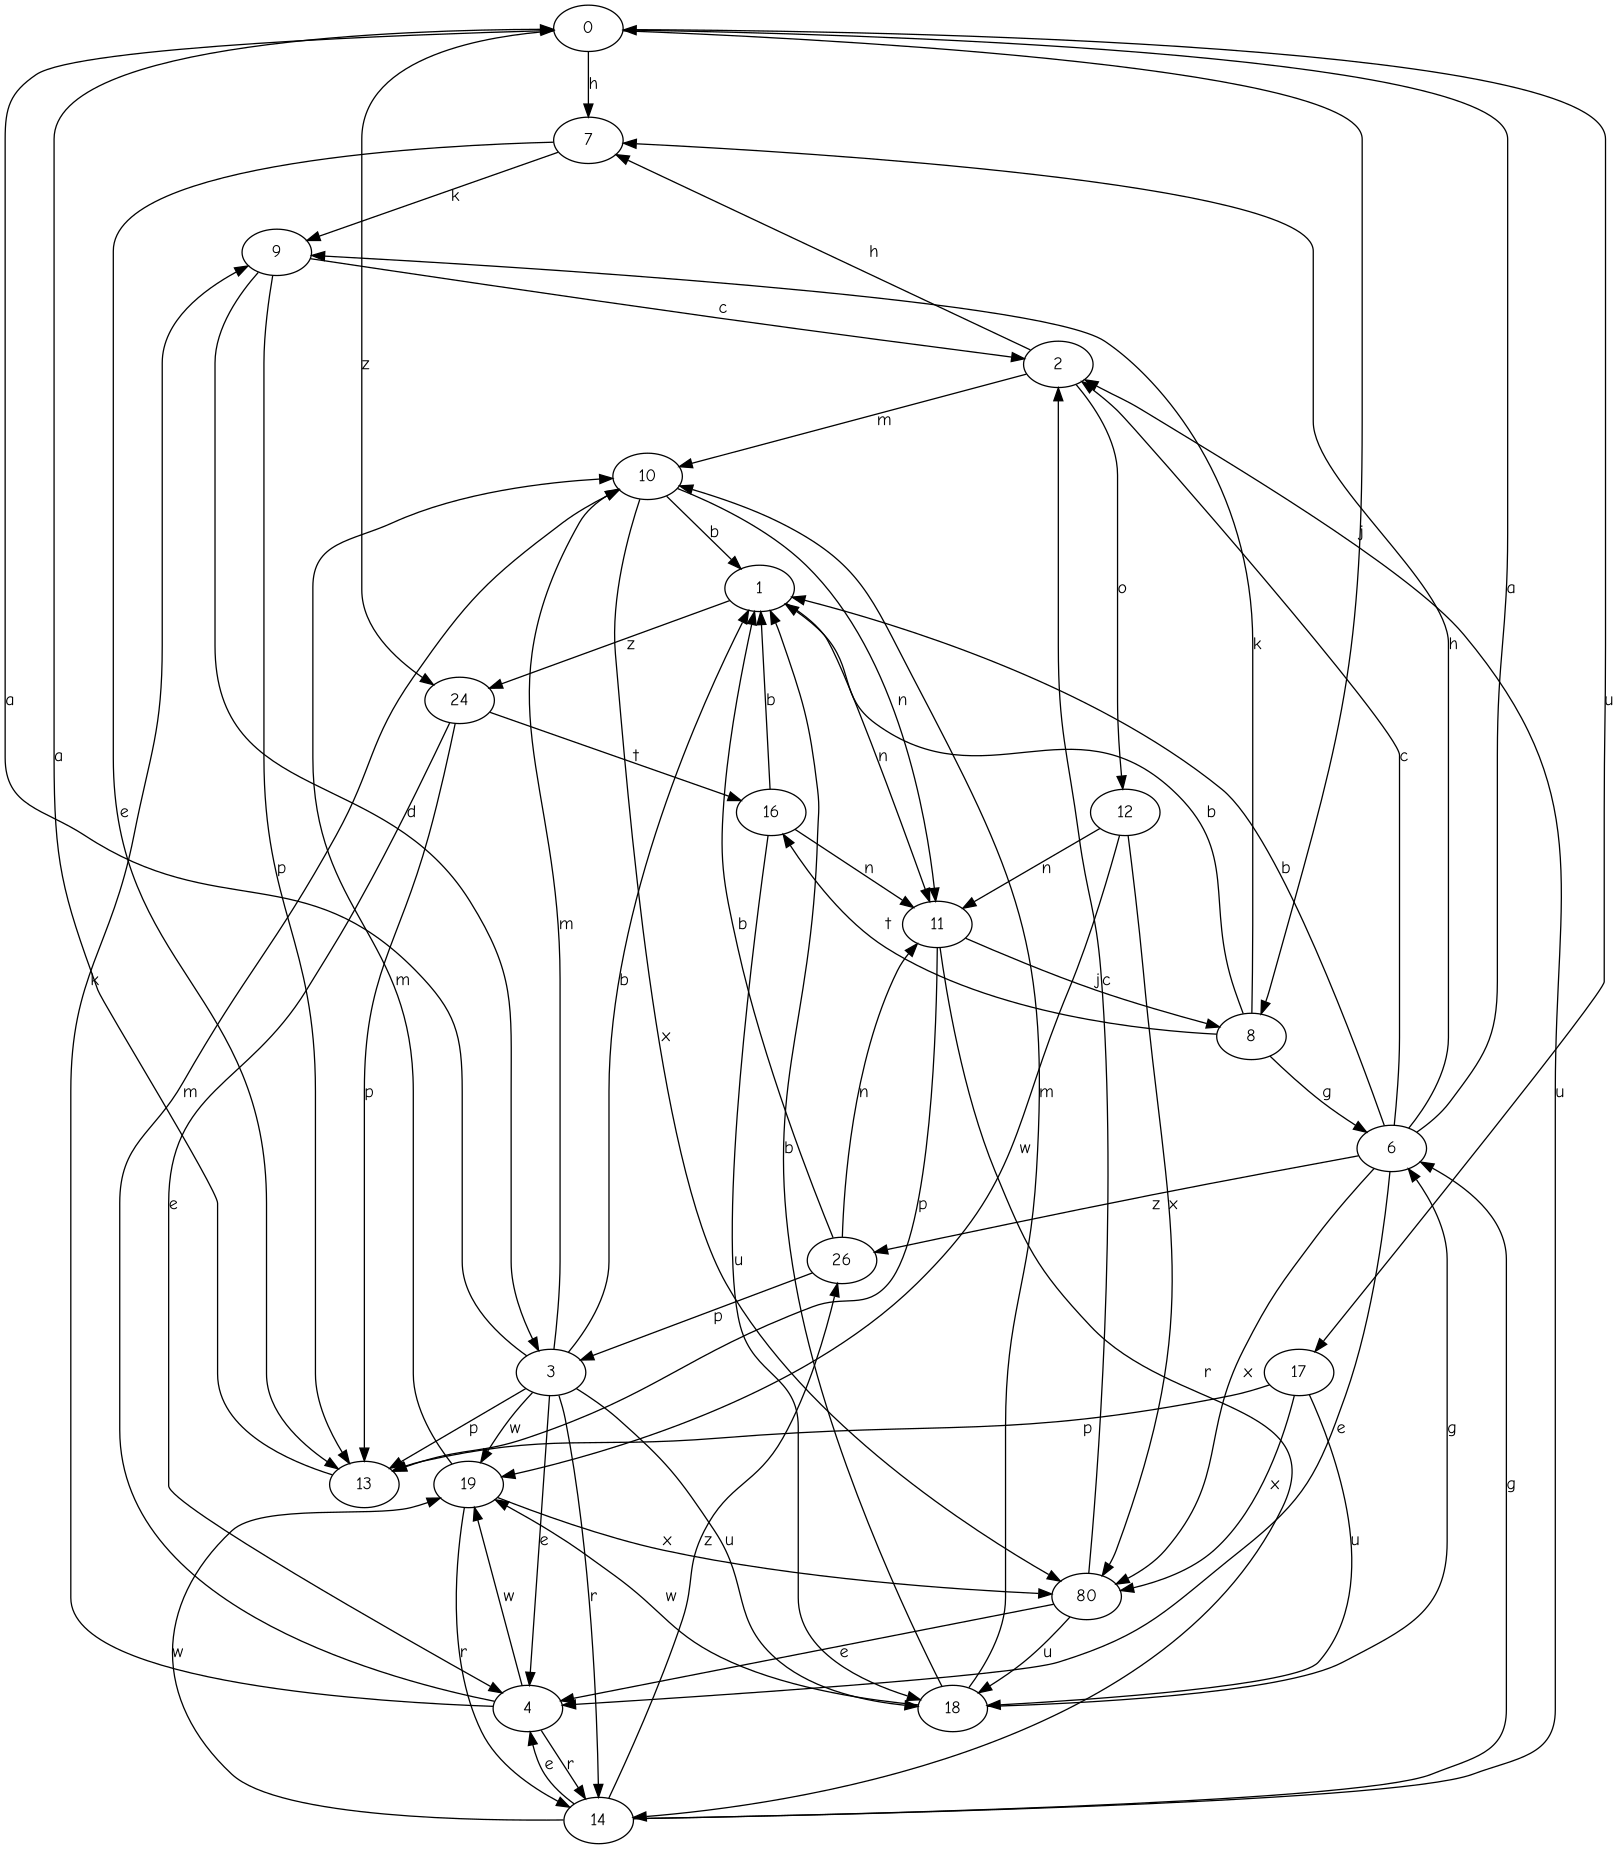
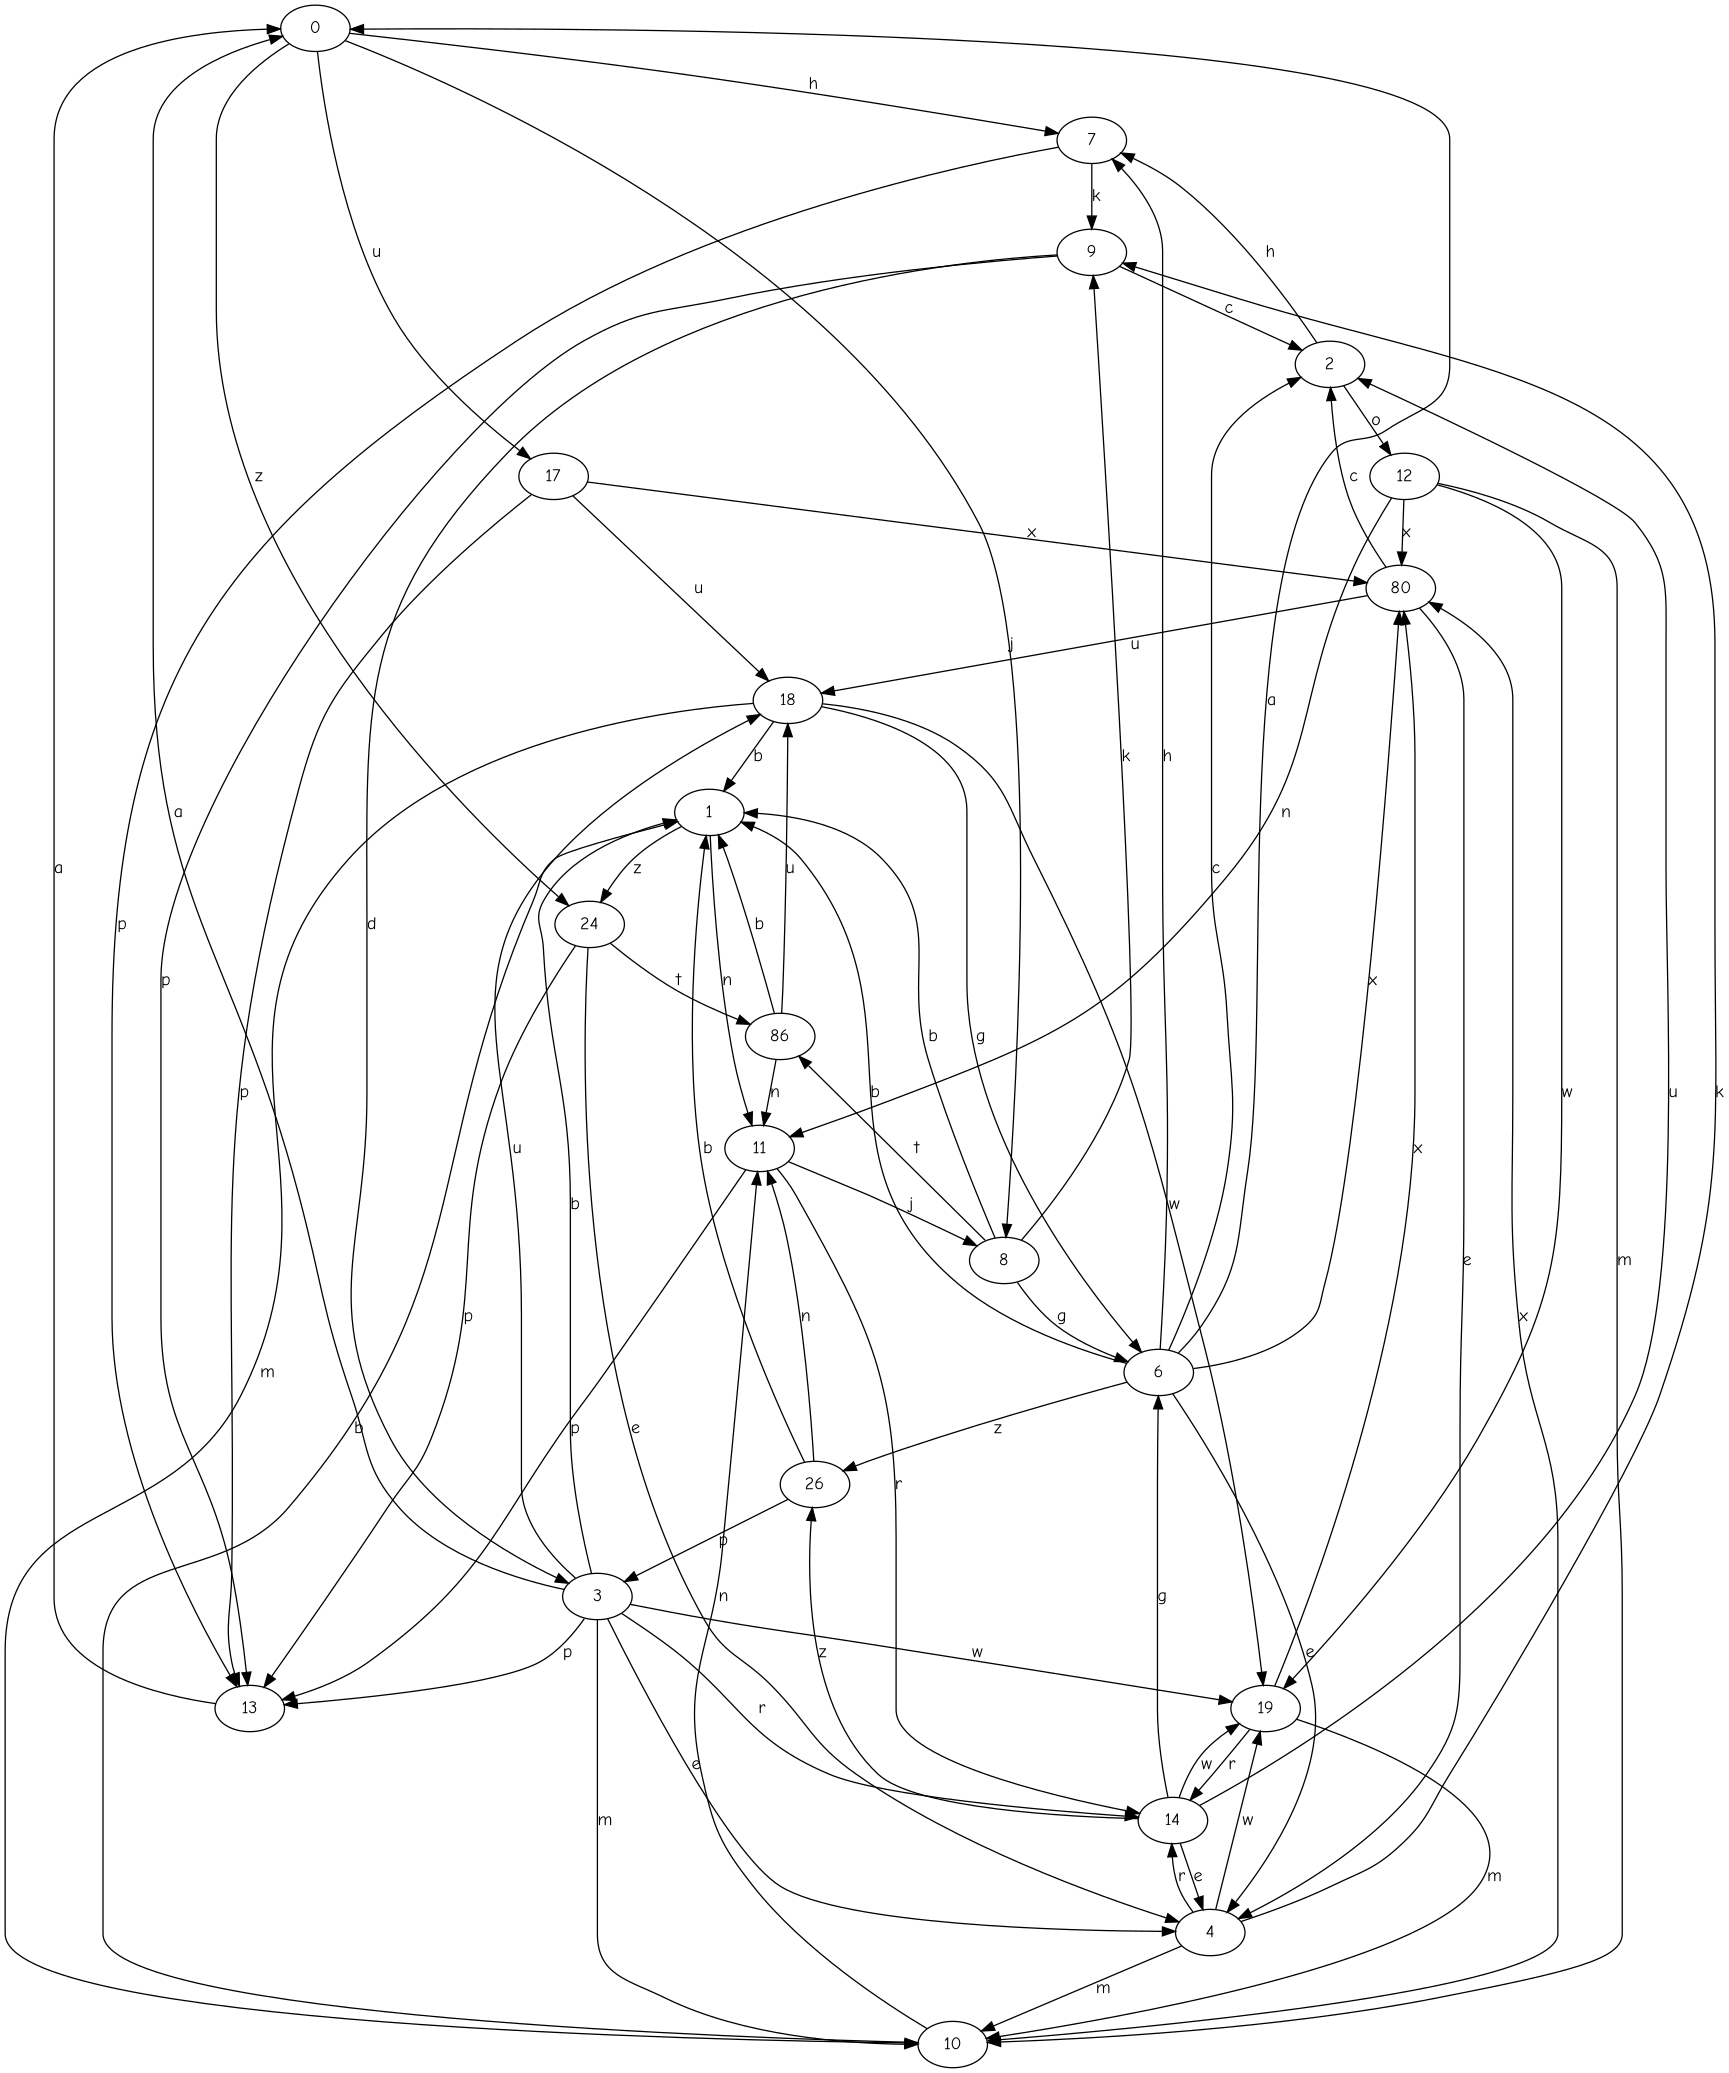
(859, 419) -> (1620, 1527)
(124, 812) -> (122, 924)
(771, 812) -> (780, 1036)
